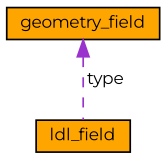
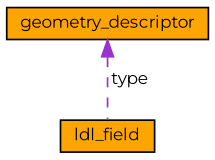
(83, 24) -> (108, 24)
